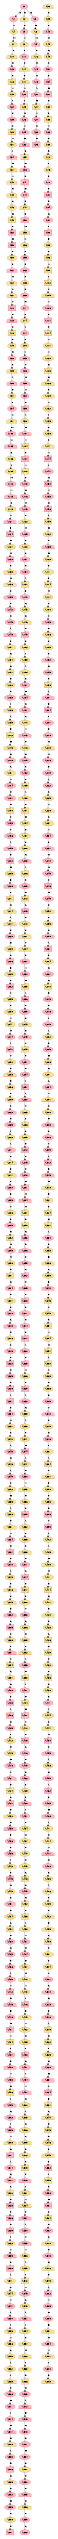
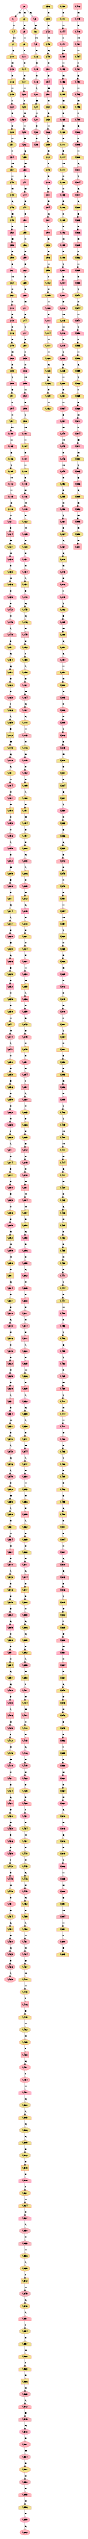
(48, 421) -> none
(10, 1985) -> none
